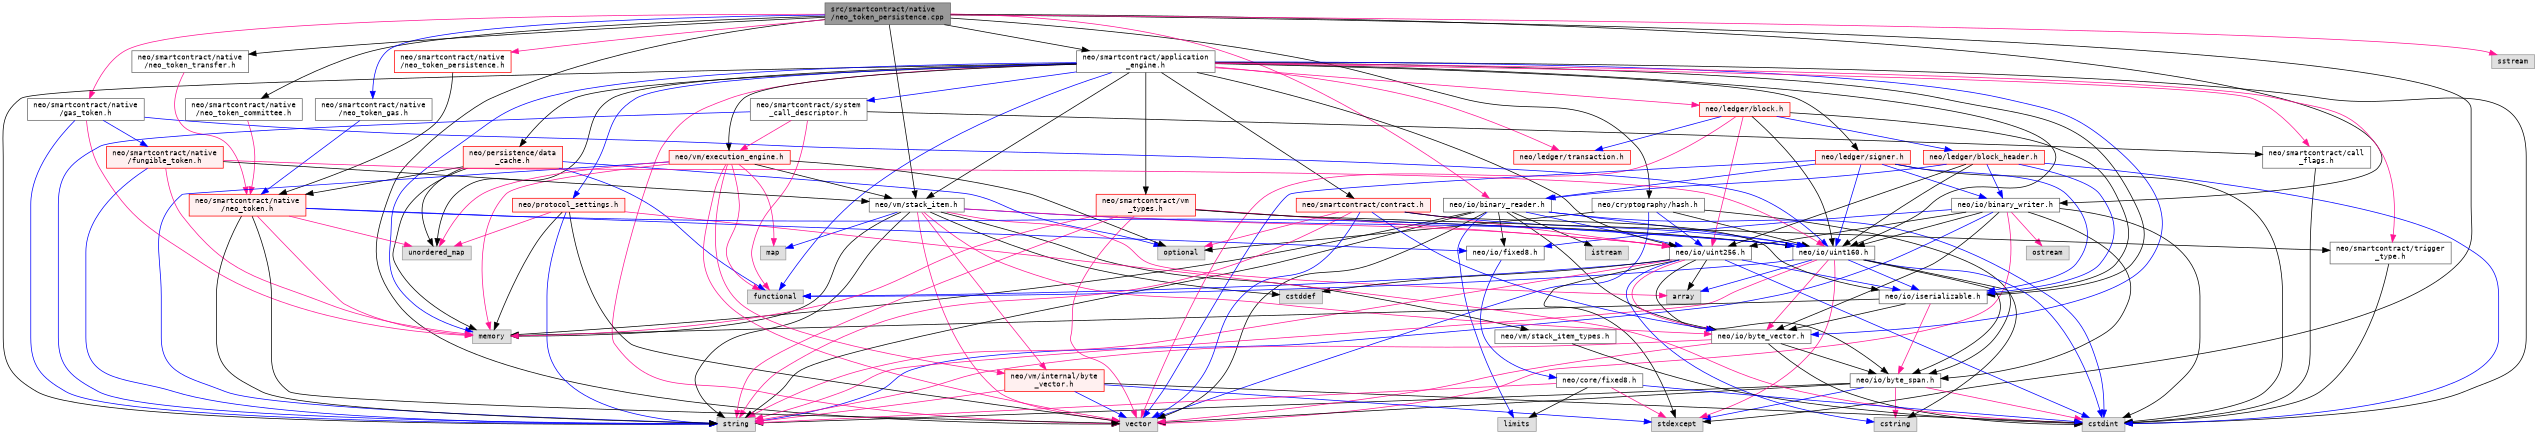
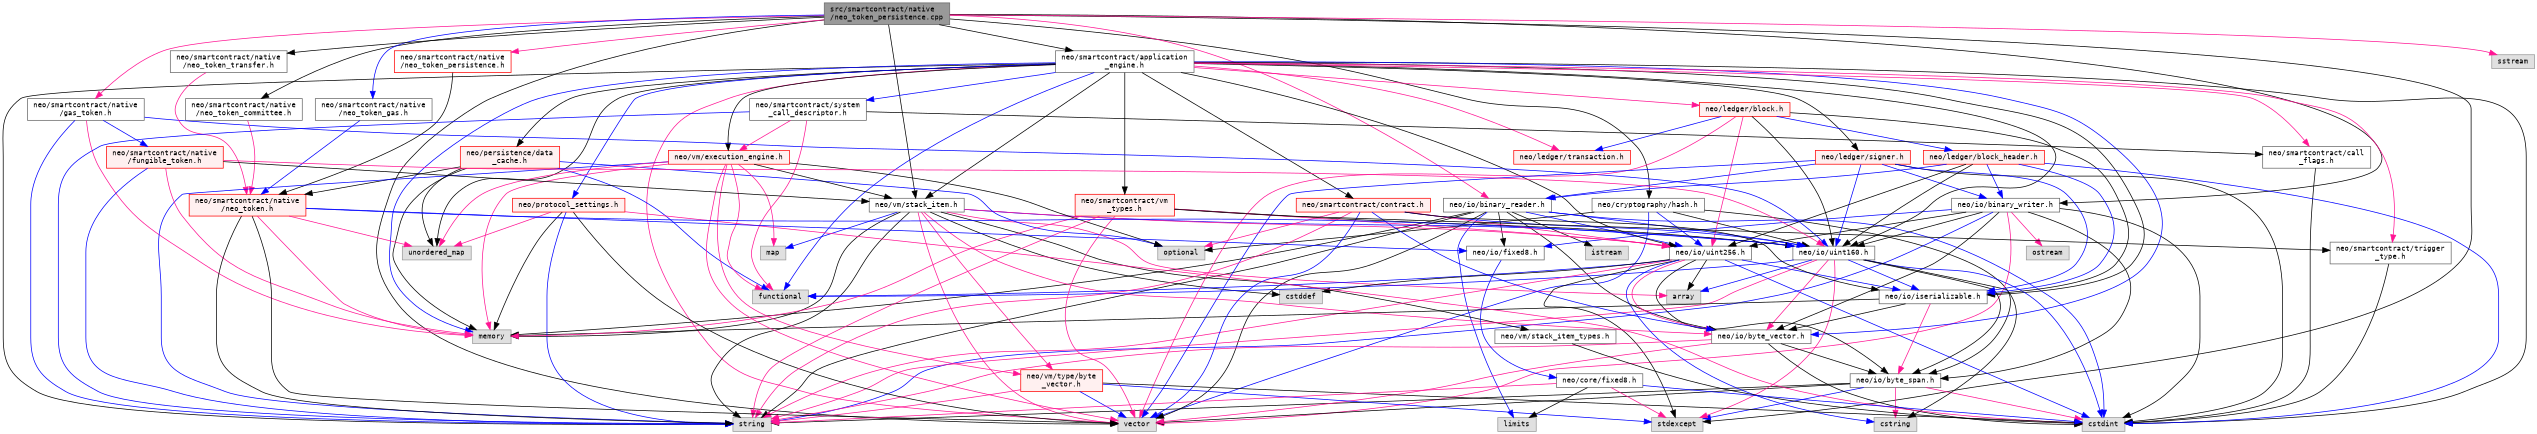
(1054, 381) -> (1062, 381)
